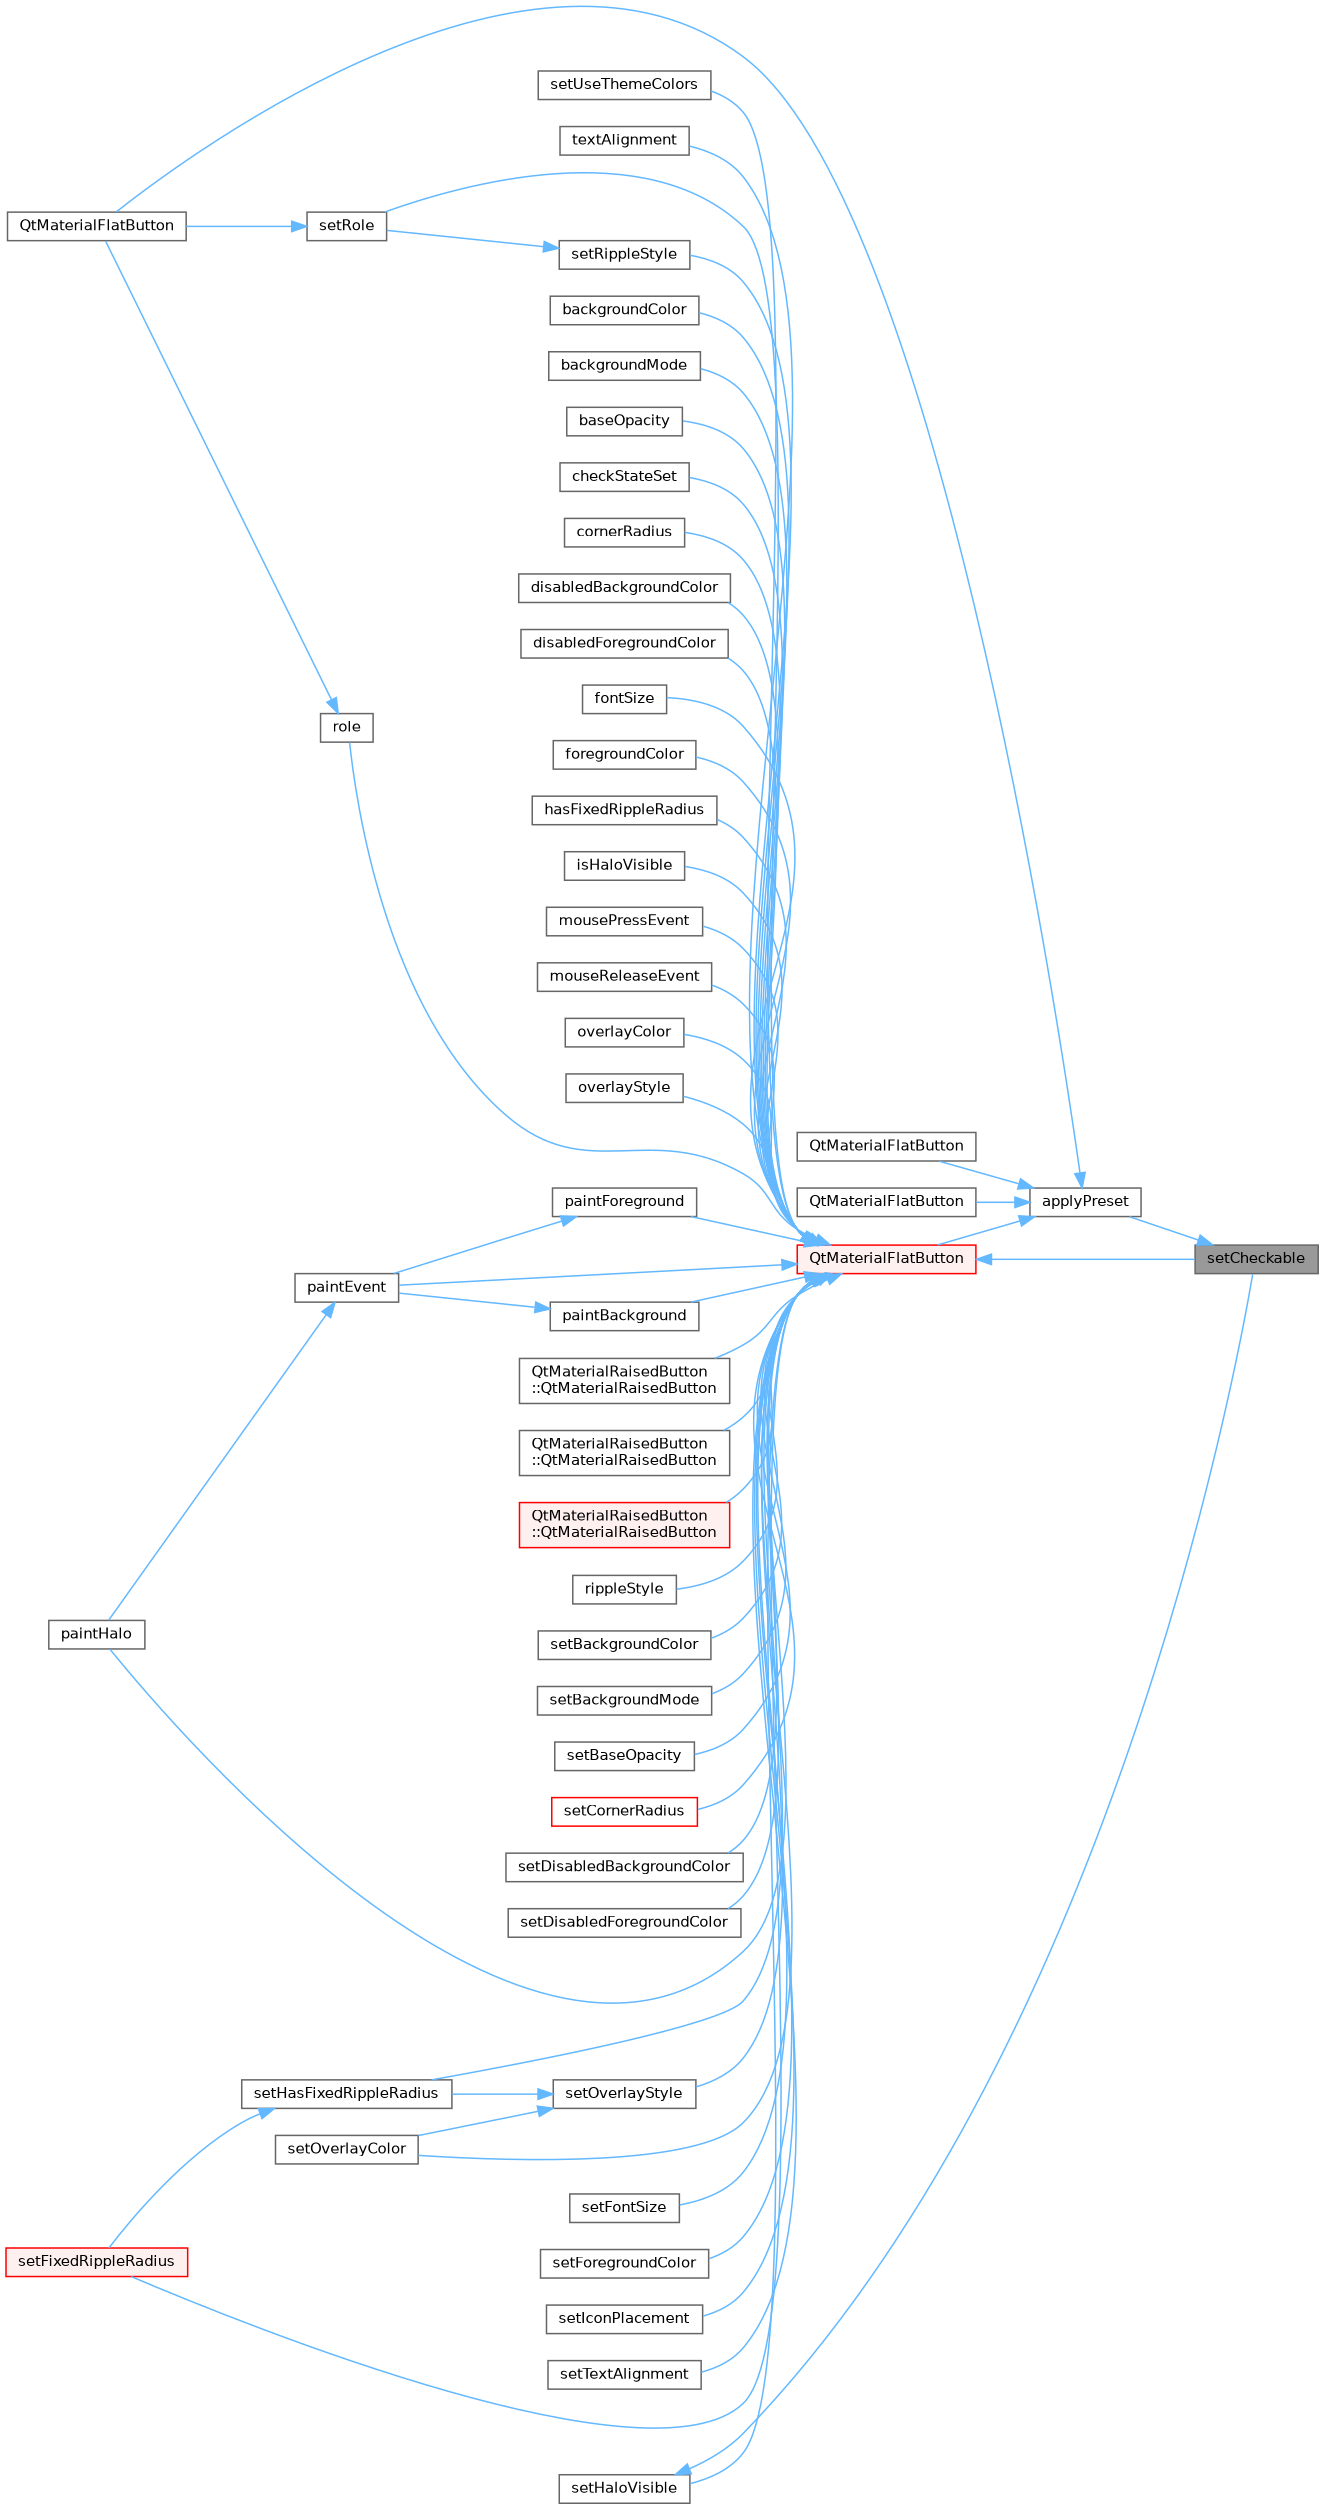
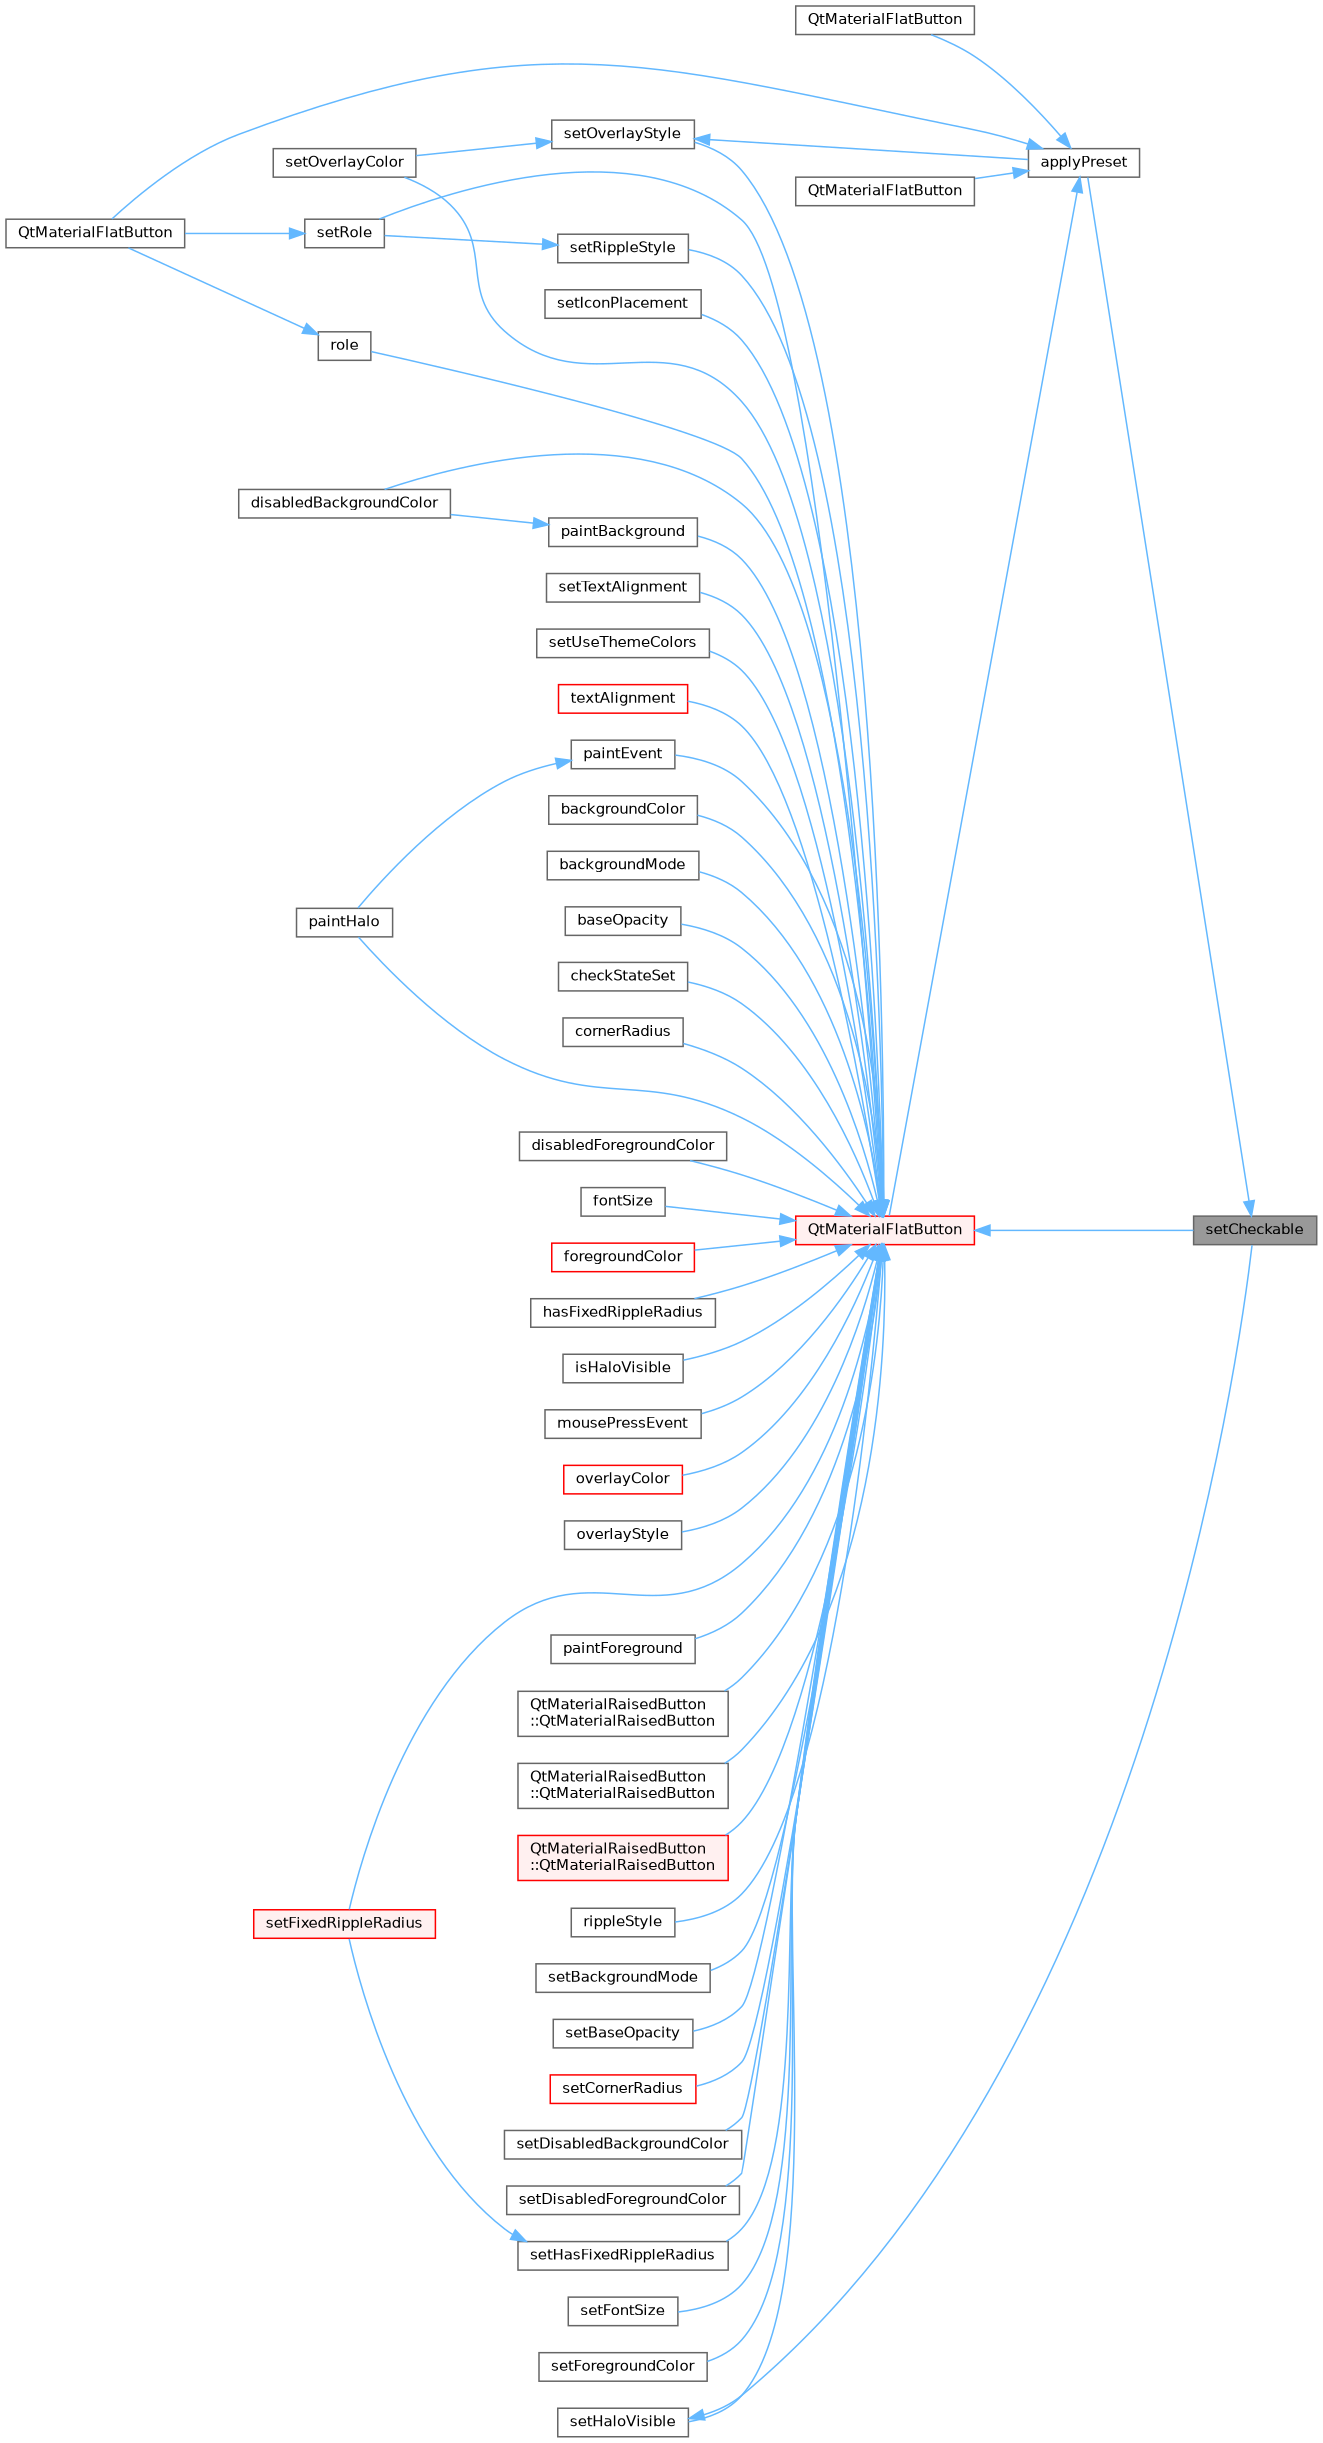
(625, 141) -> (623, 699)
(625, 755) -> (623, 1257)
(625, 977) -> none
(625, 1033) -> (623, 1480)
(478, 1247) -> none
(467, 1300) -> (492, 519)
(625, 1645) -> none
(495, 2094) -> (869, 150)
